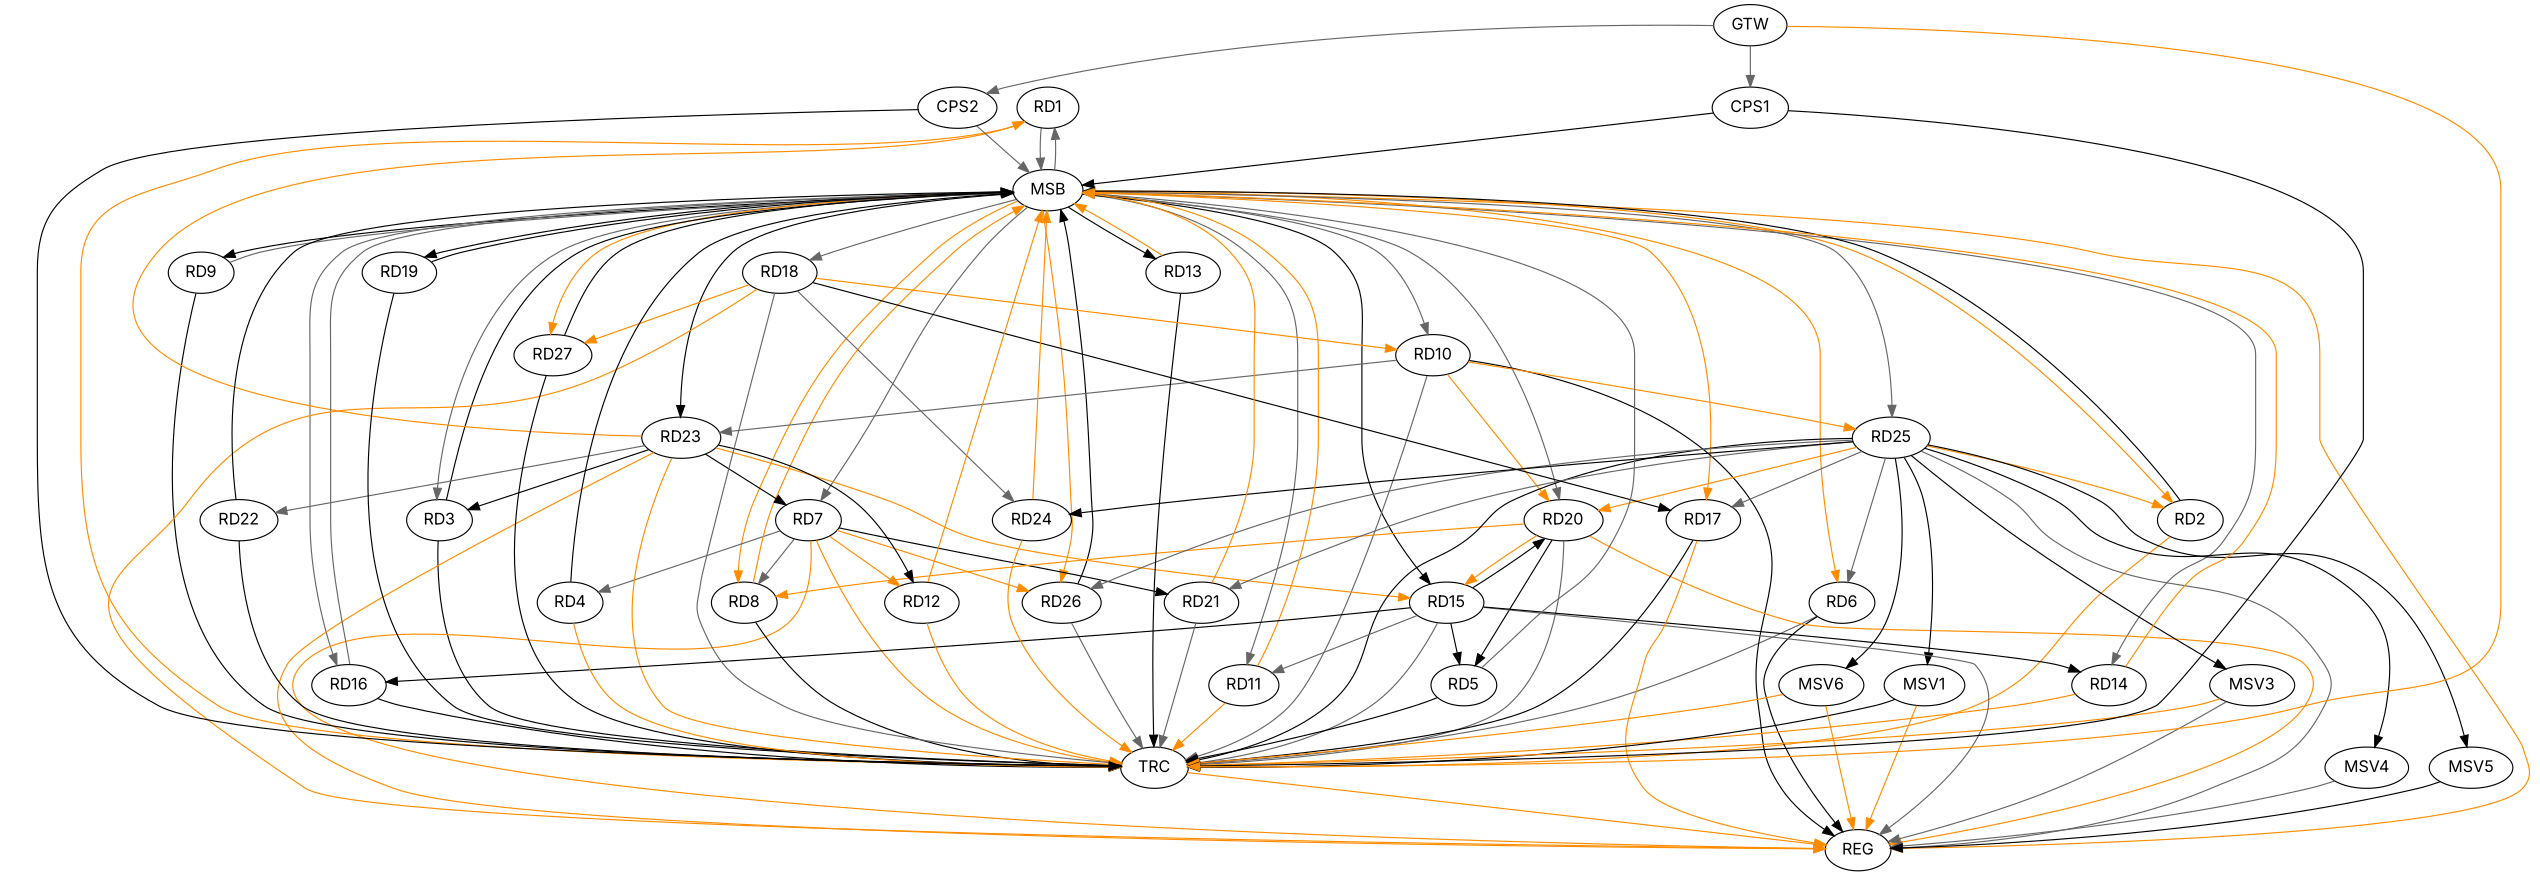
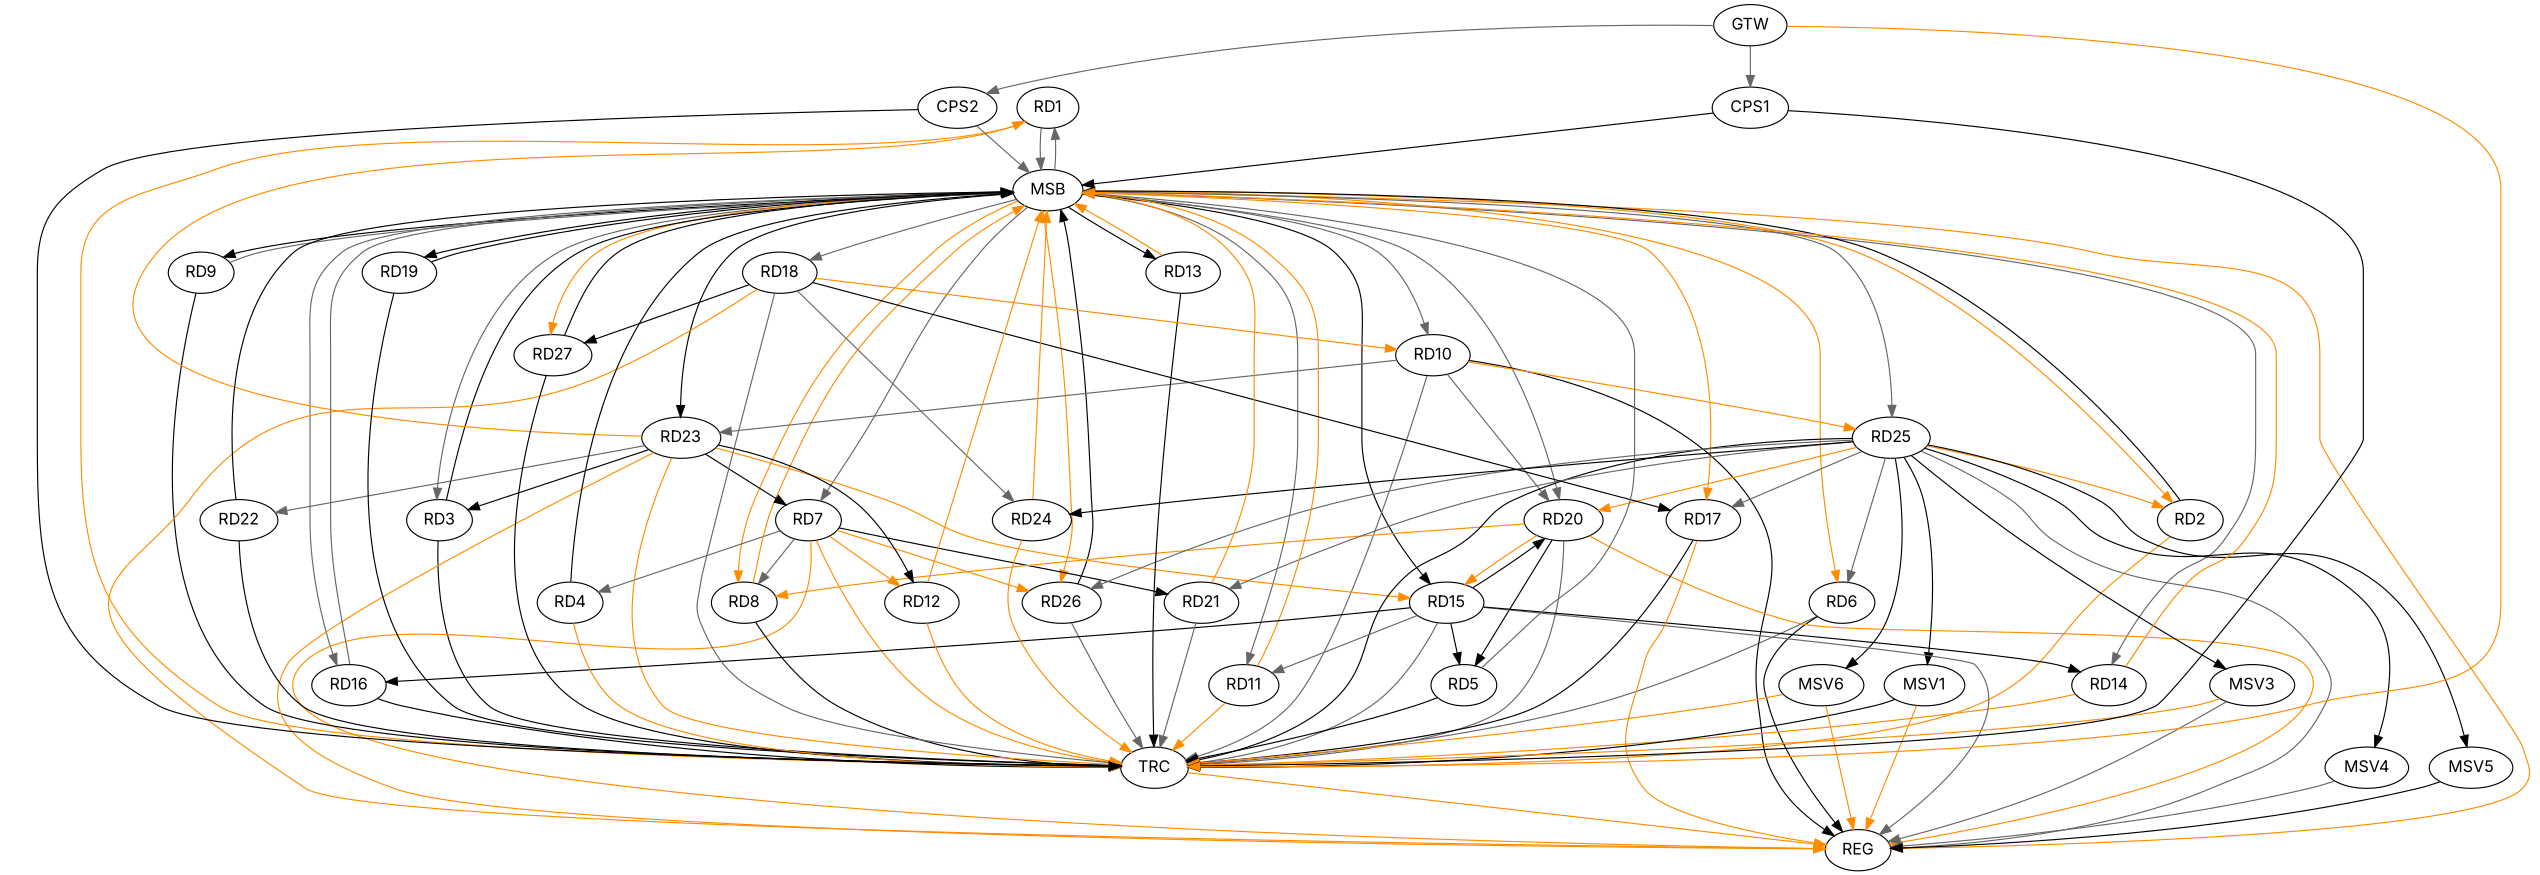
(672, 312) -> (672, 312)
(1495, 433) -> (1495, 433)
